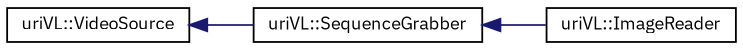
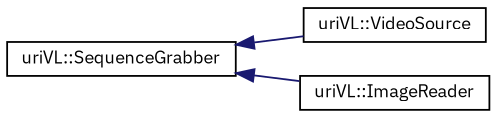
(230, 25) -> (279, 39)
